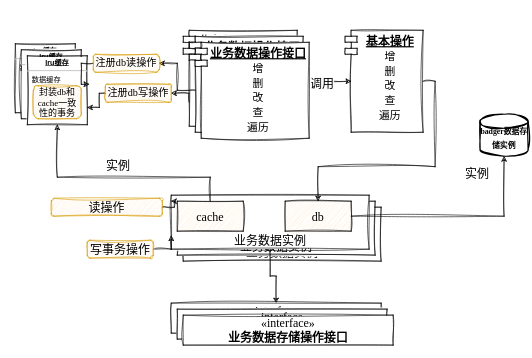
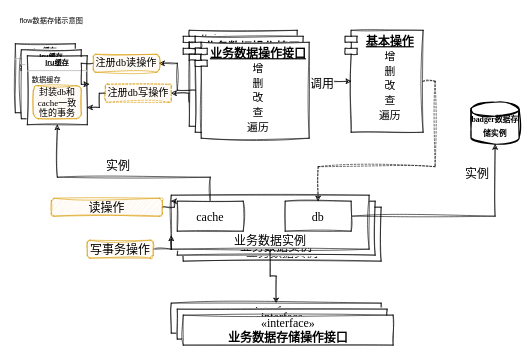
none -> (51, 21)
(138, 93) -> (138, 93)
(504, 135) -> (495, 123)
(420, 167) -> (420, 167)
(210, 216) -> (210, 216)
(318, 216) -> (318, 216)
